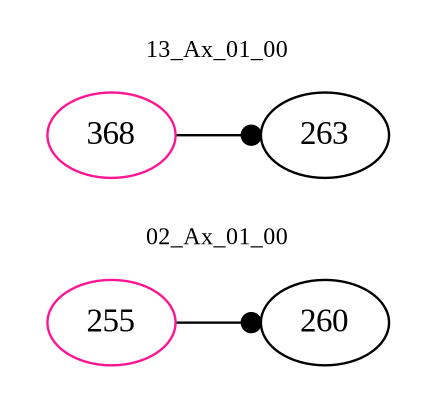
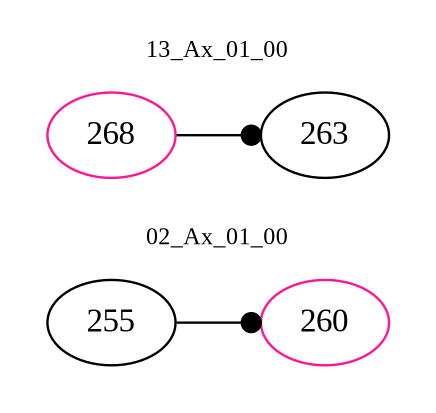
(111, 135) -> (111, 135)
(111, 323) -> (111, 323)
(325, 323) -> (325, 323)
